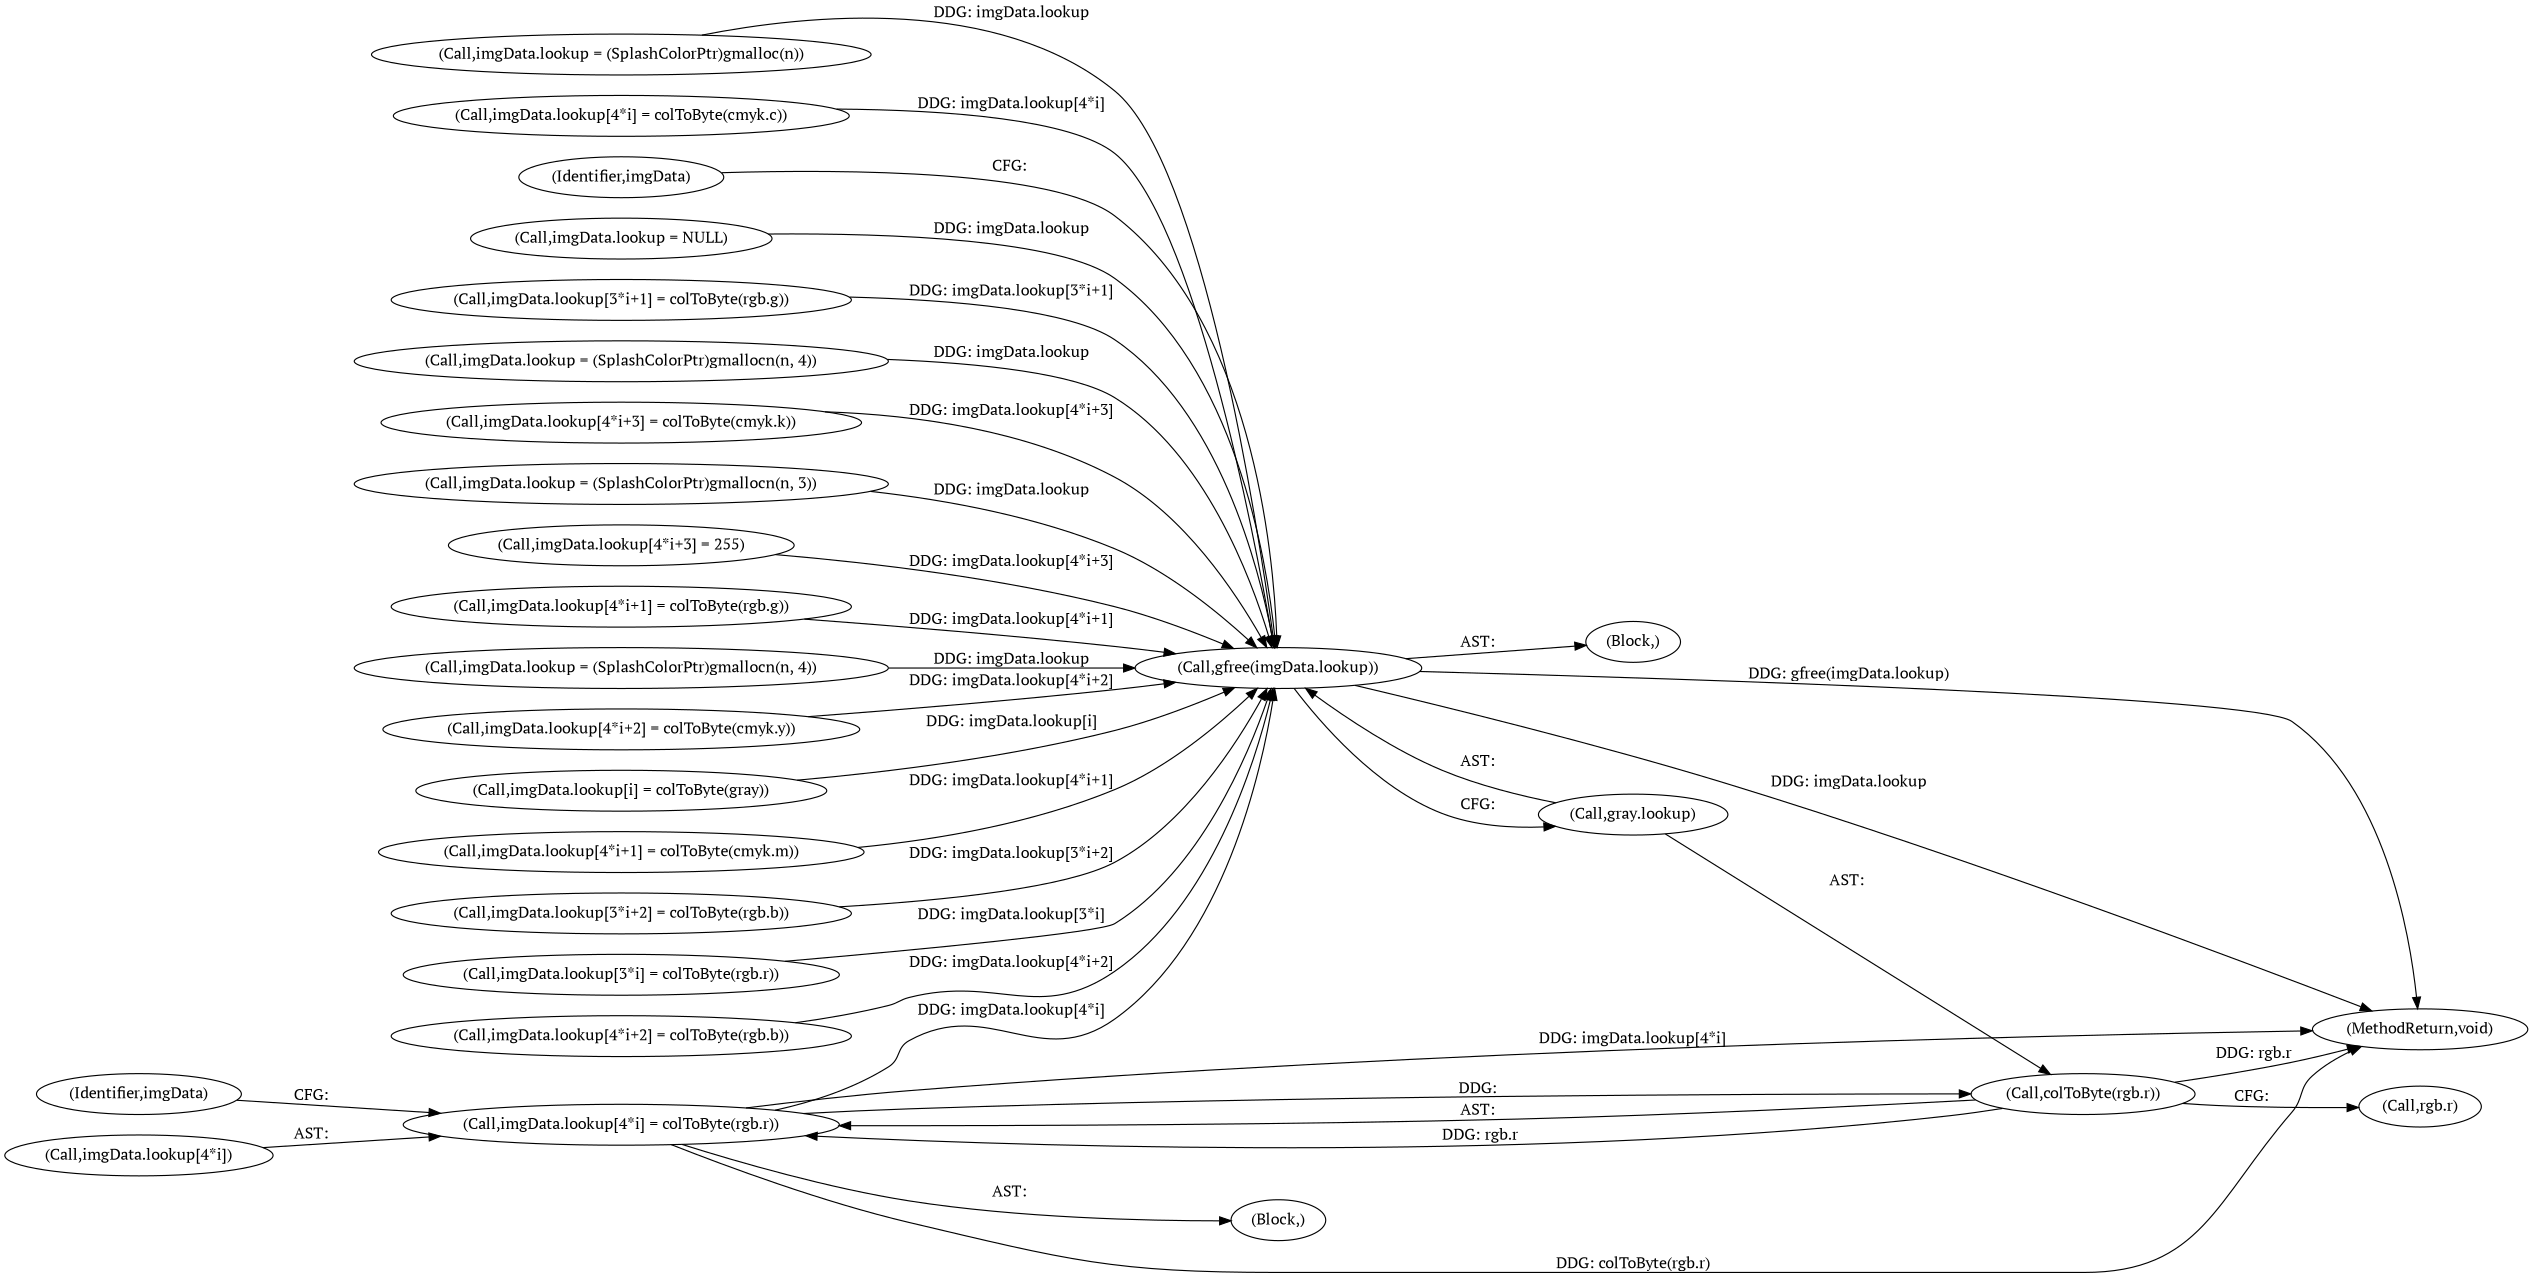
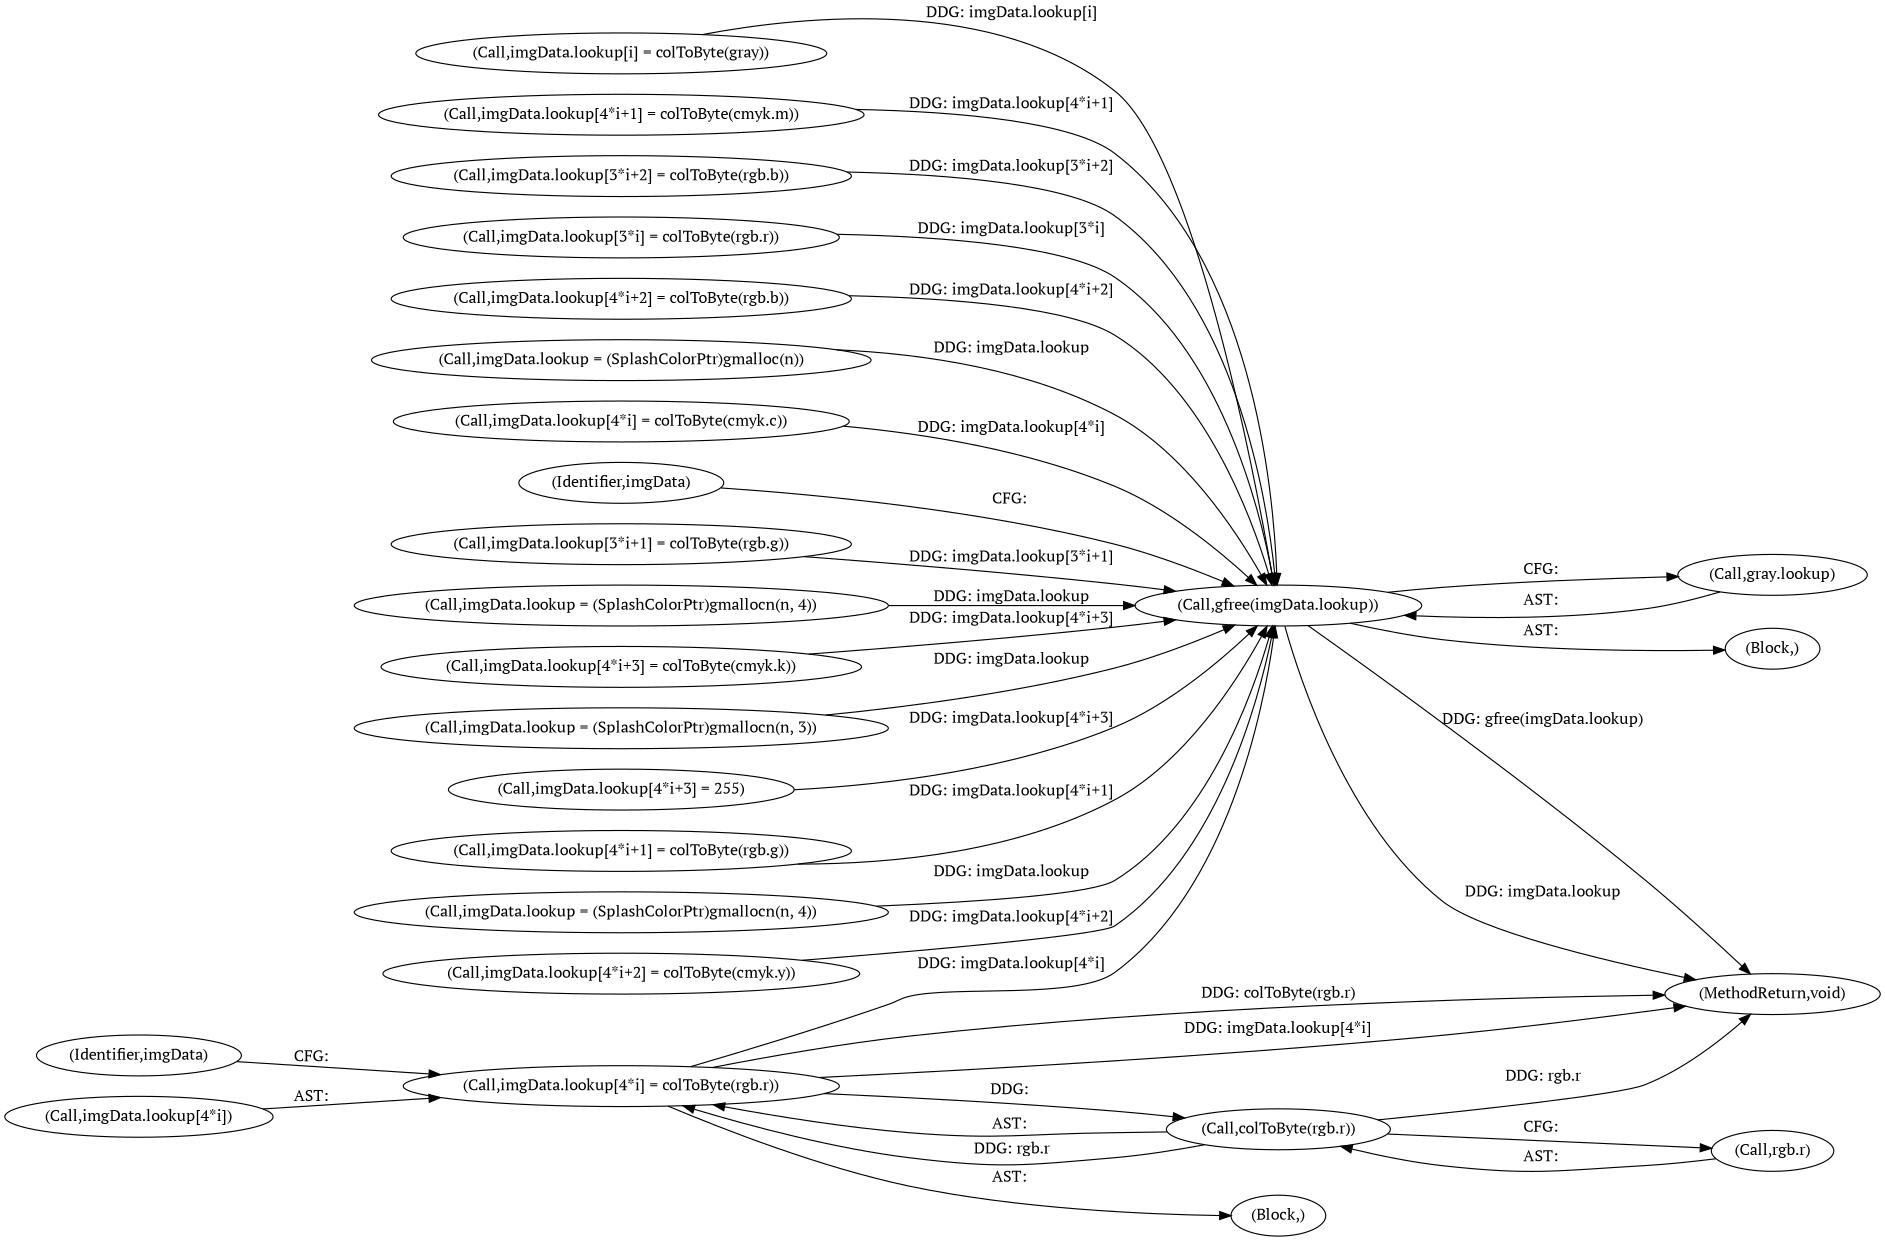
(621, 239) -> none
(1853, 951) -> (1533, 1171)
